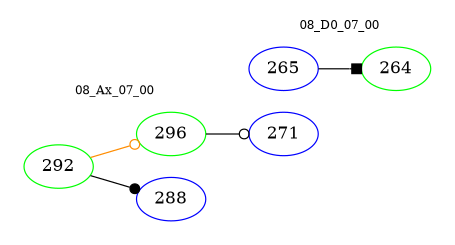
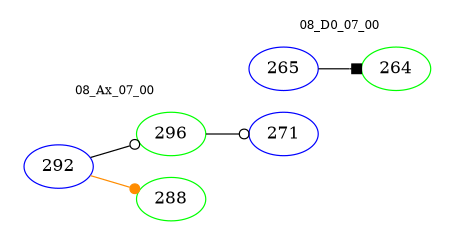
(110, 152) -> (110, 152)
(59, 167) -> (59, 167)
(110, 181) -> (110, 181)
(171, 199) -> (171, 199)
